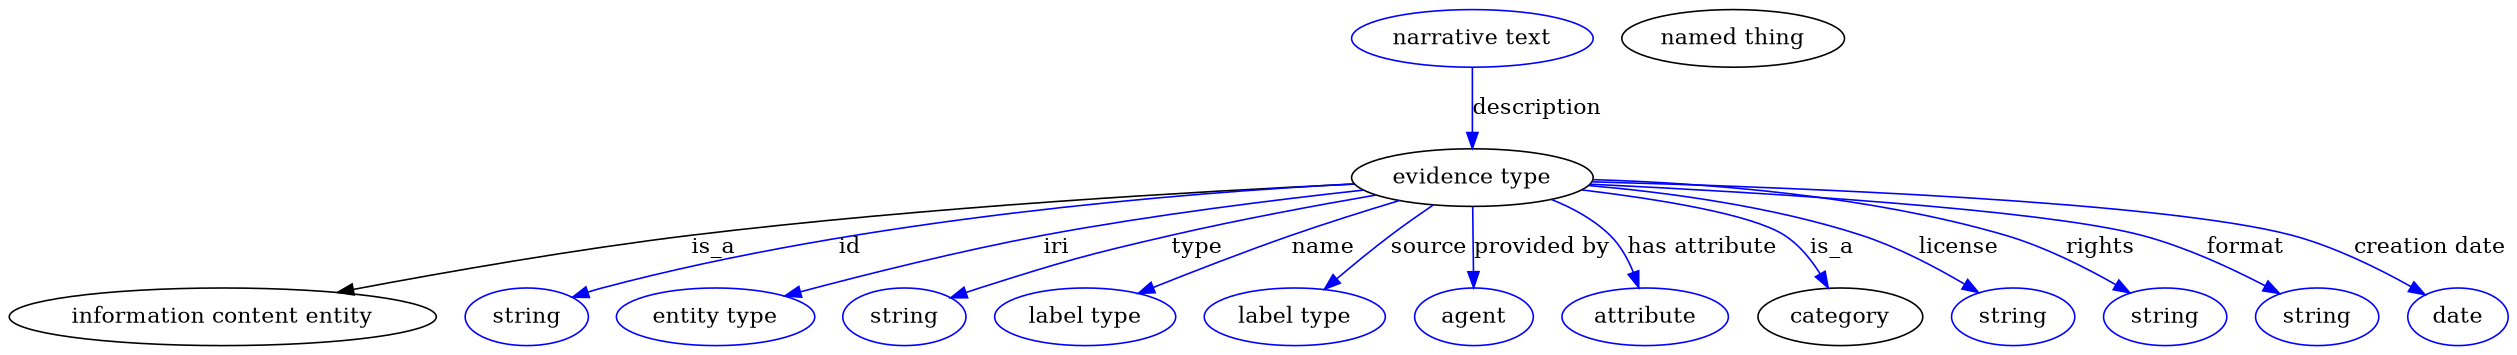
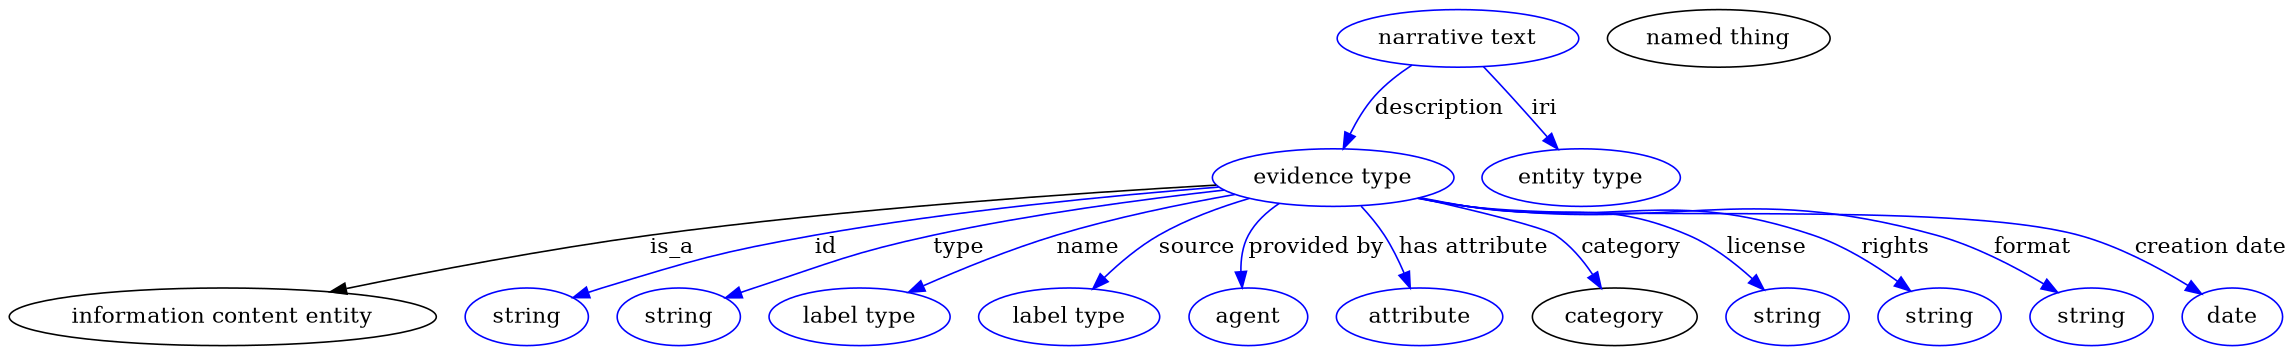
(1472, 178) -> (1333, 178)
(1080, 229) -> (1516, 101)
(1832, 247) -> (1632, 247)
